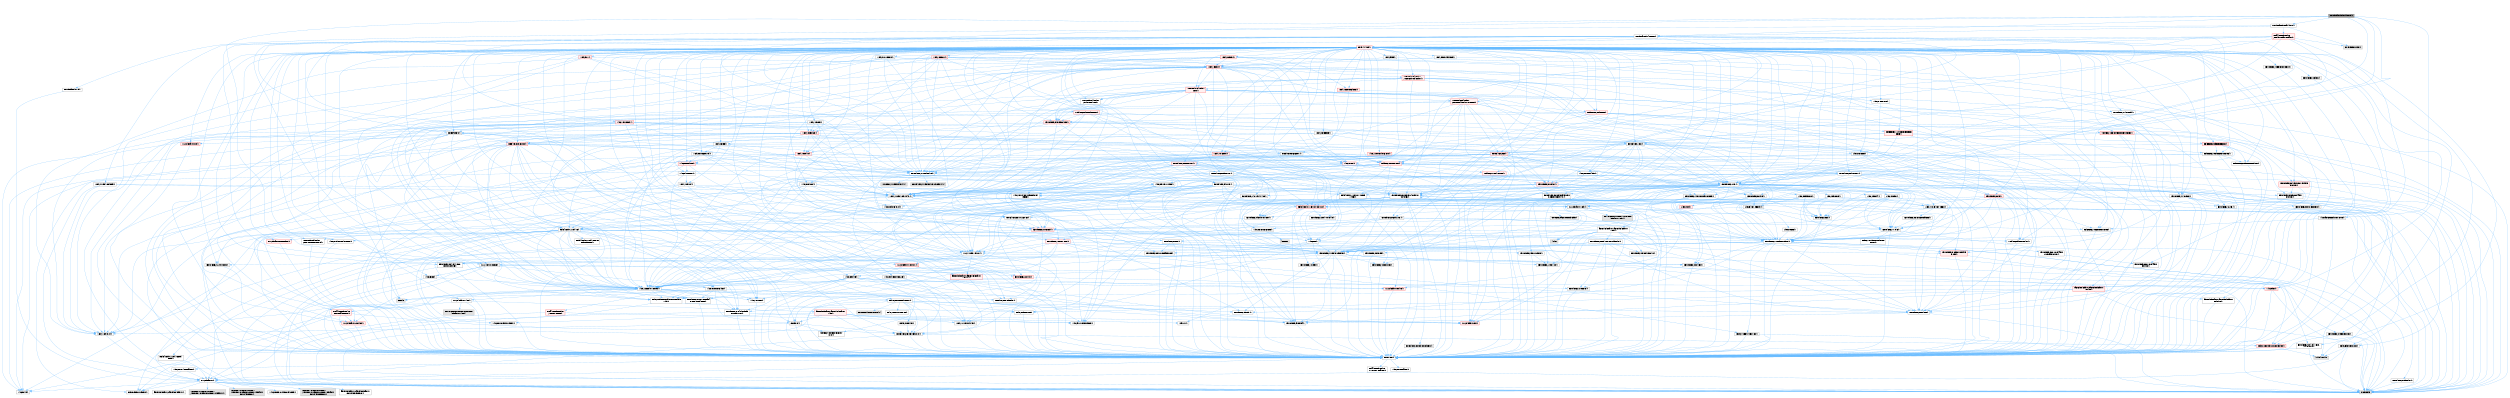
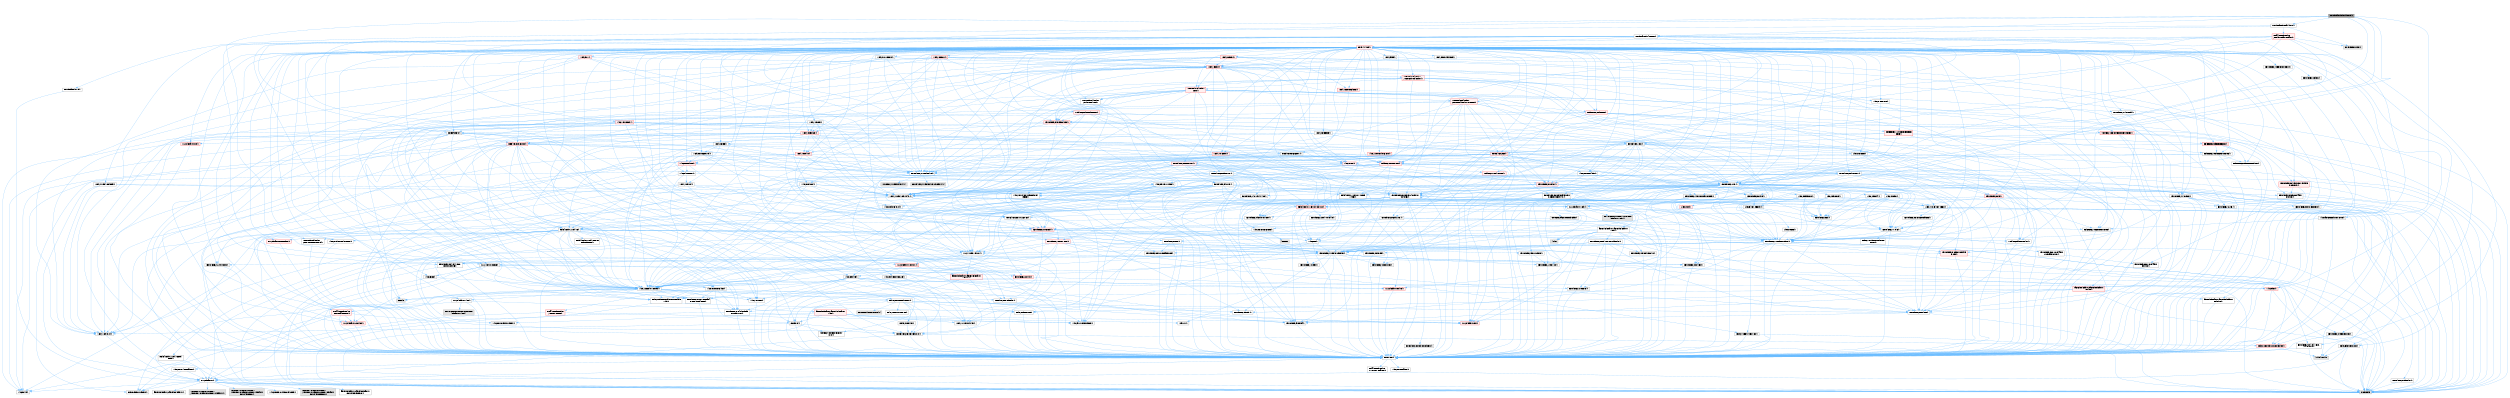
(2294, 184) -> (2294, 184)
